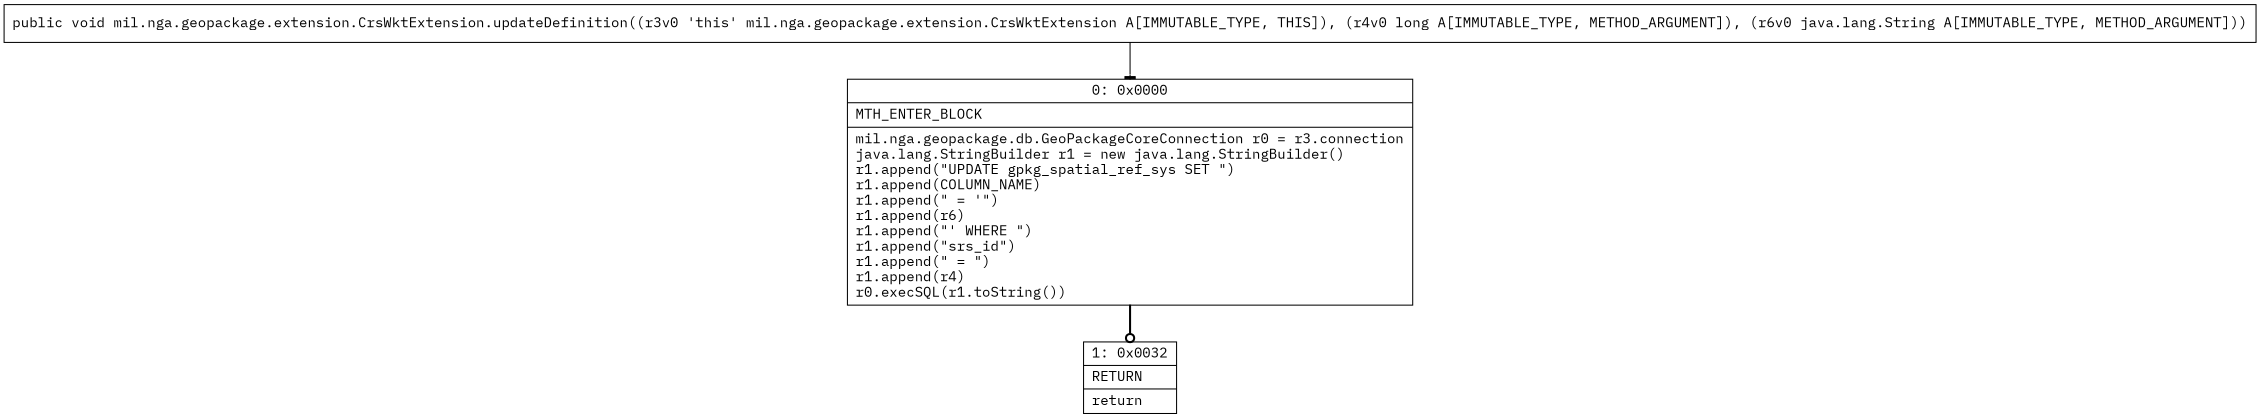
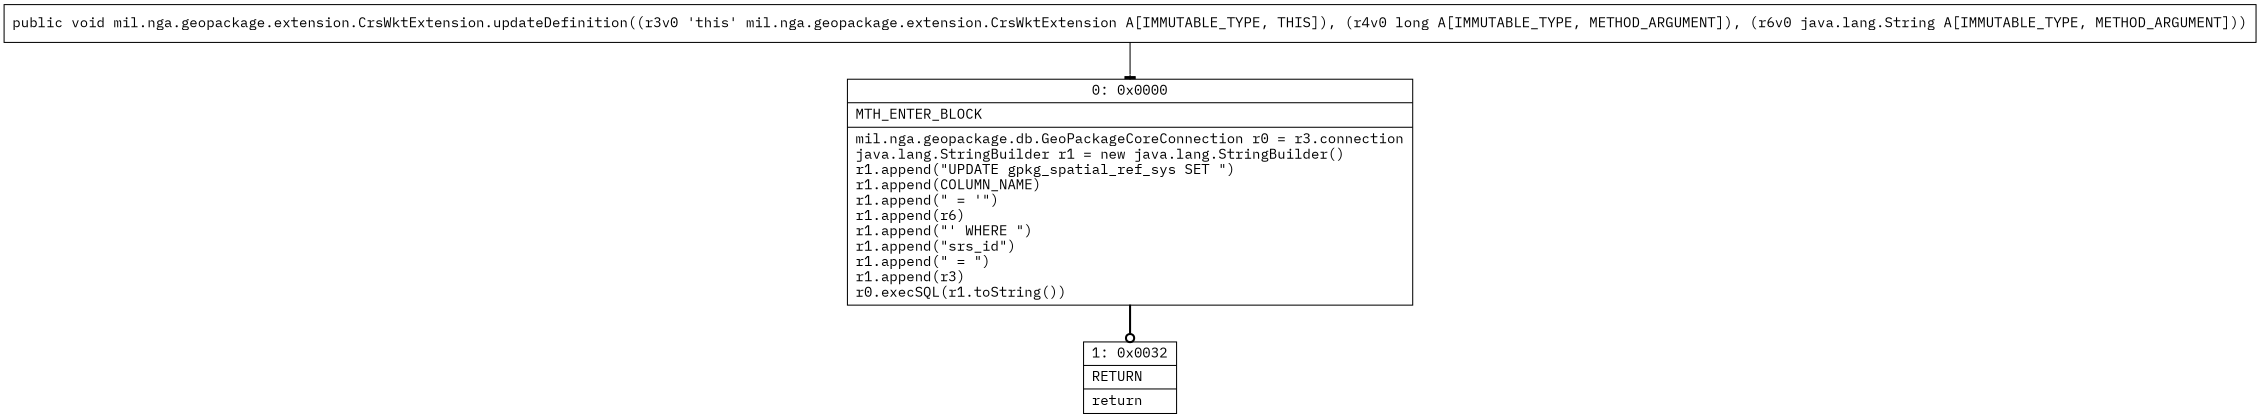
(911, 277) -> (911, 277)
